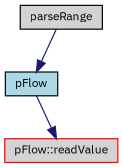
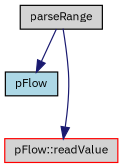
(44, 112) -> (69, 78)
